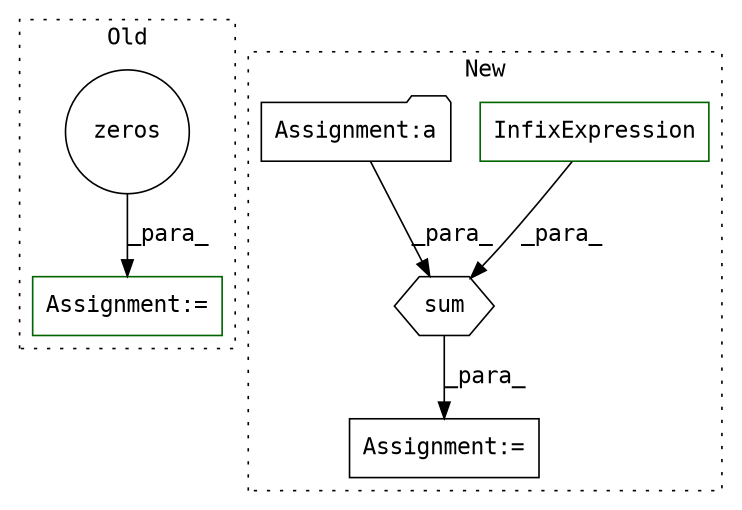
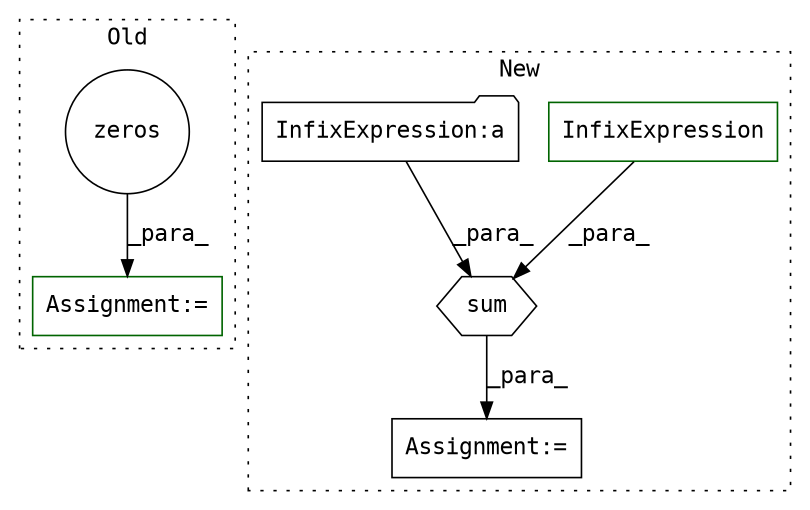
(356, 132) -> (390, 132)
